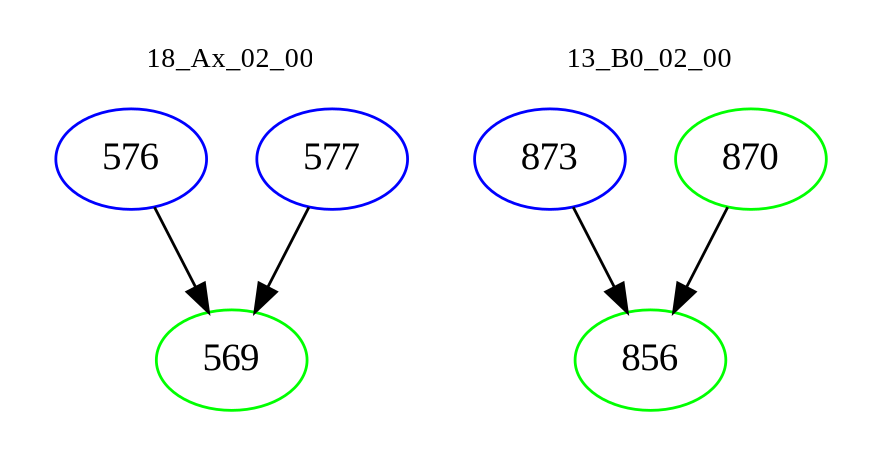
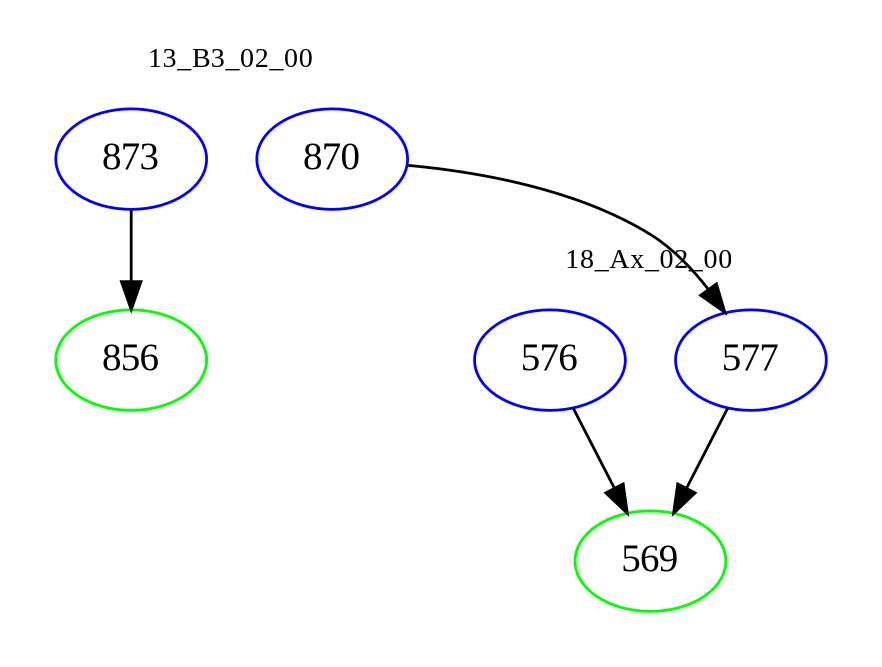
(650, 60) -> (232, 60)
(751, 159) -> (332, 159)
(707, 247) -> (571, 198)
